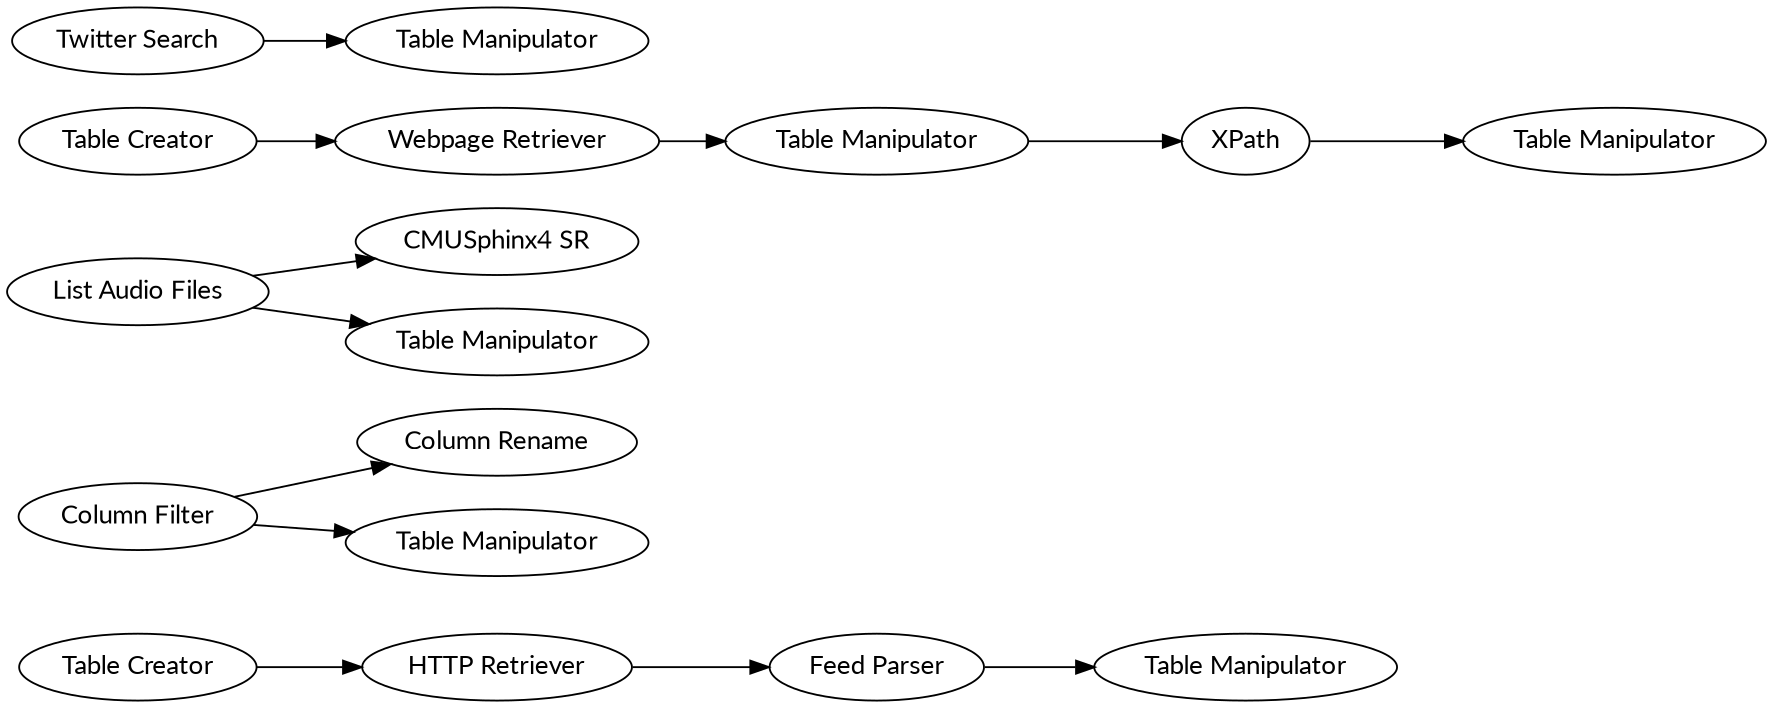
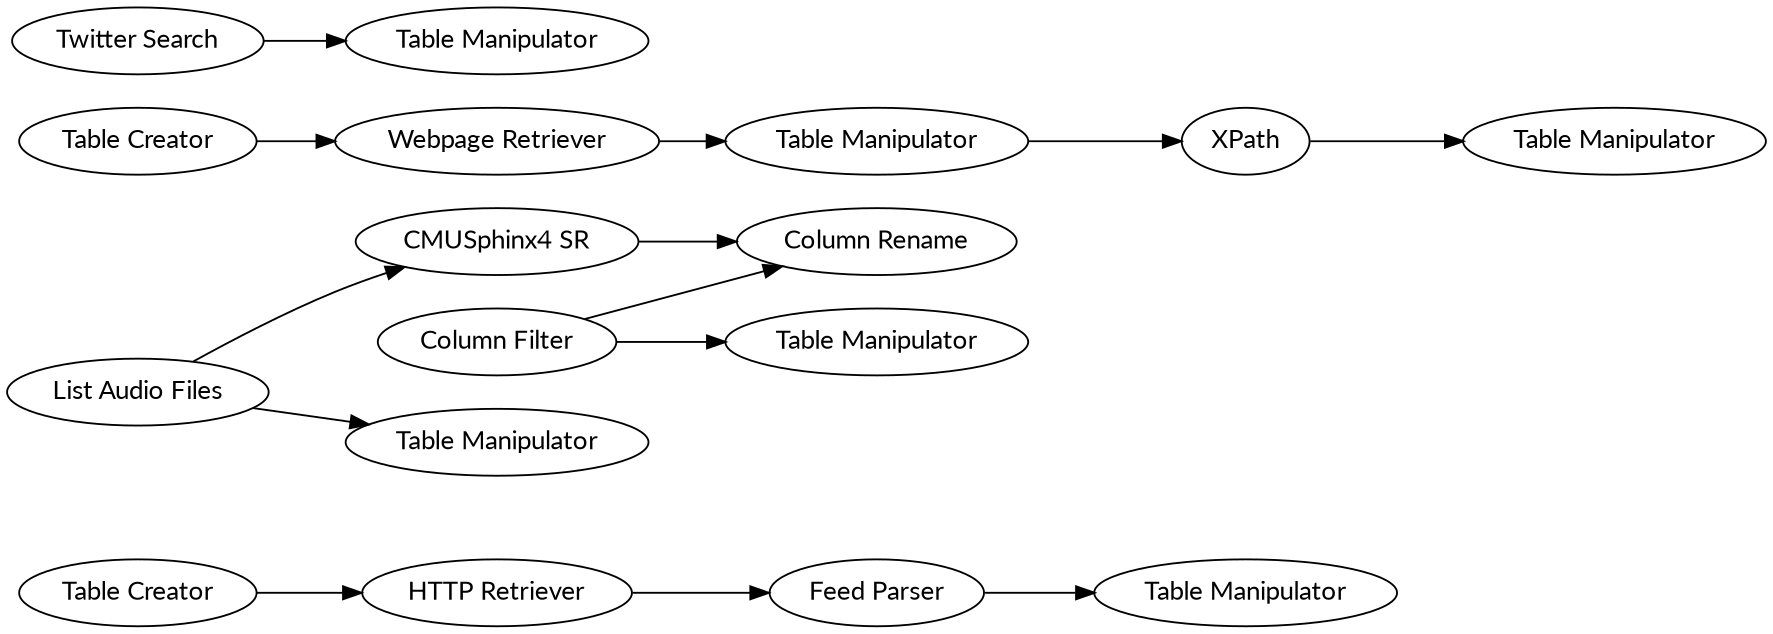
none -> (678, 242)
